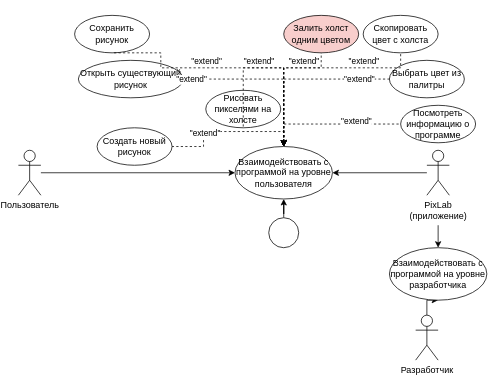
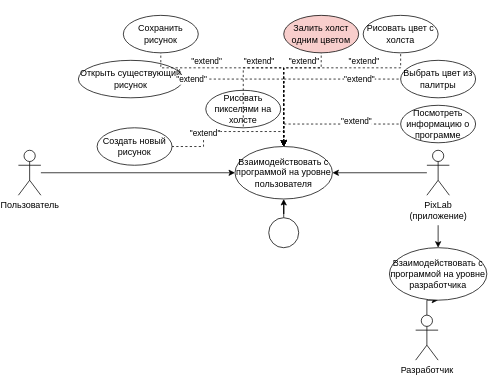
(112, 34) -> (161, 34)
(401, 34) -> (401, 34)
(427, 79) -> (438, 79)
